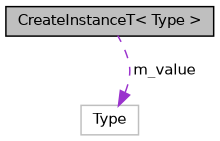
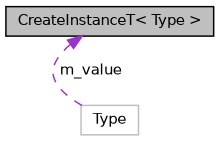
(129, 63) -> (54, 79)
